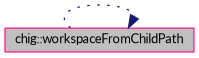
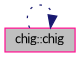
(99, 40) -> (40, 40)
